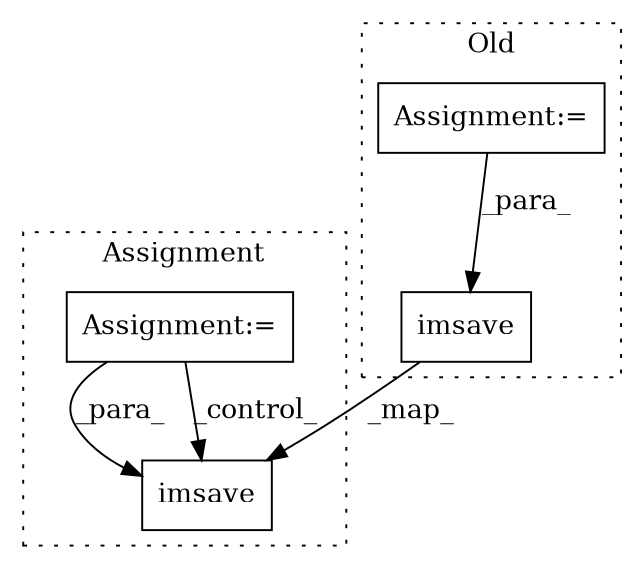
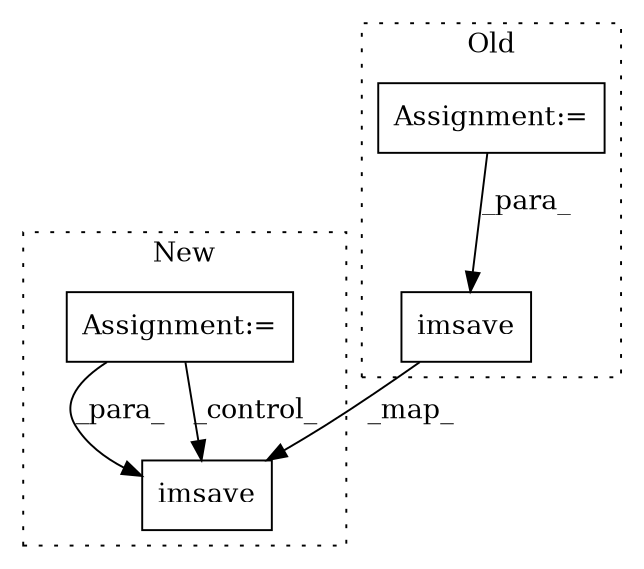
(185, 254) -> (185, 254)
